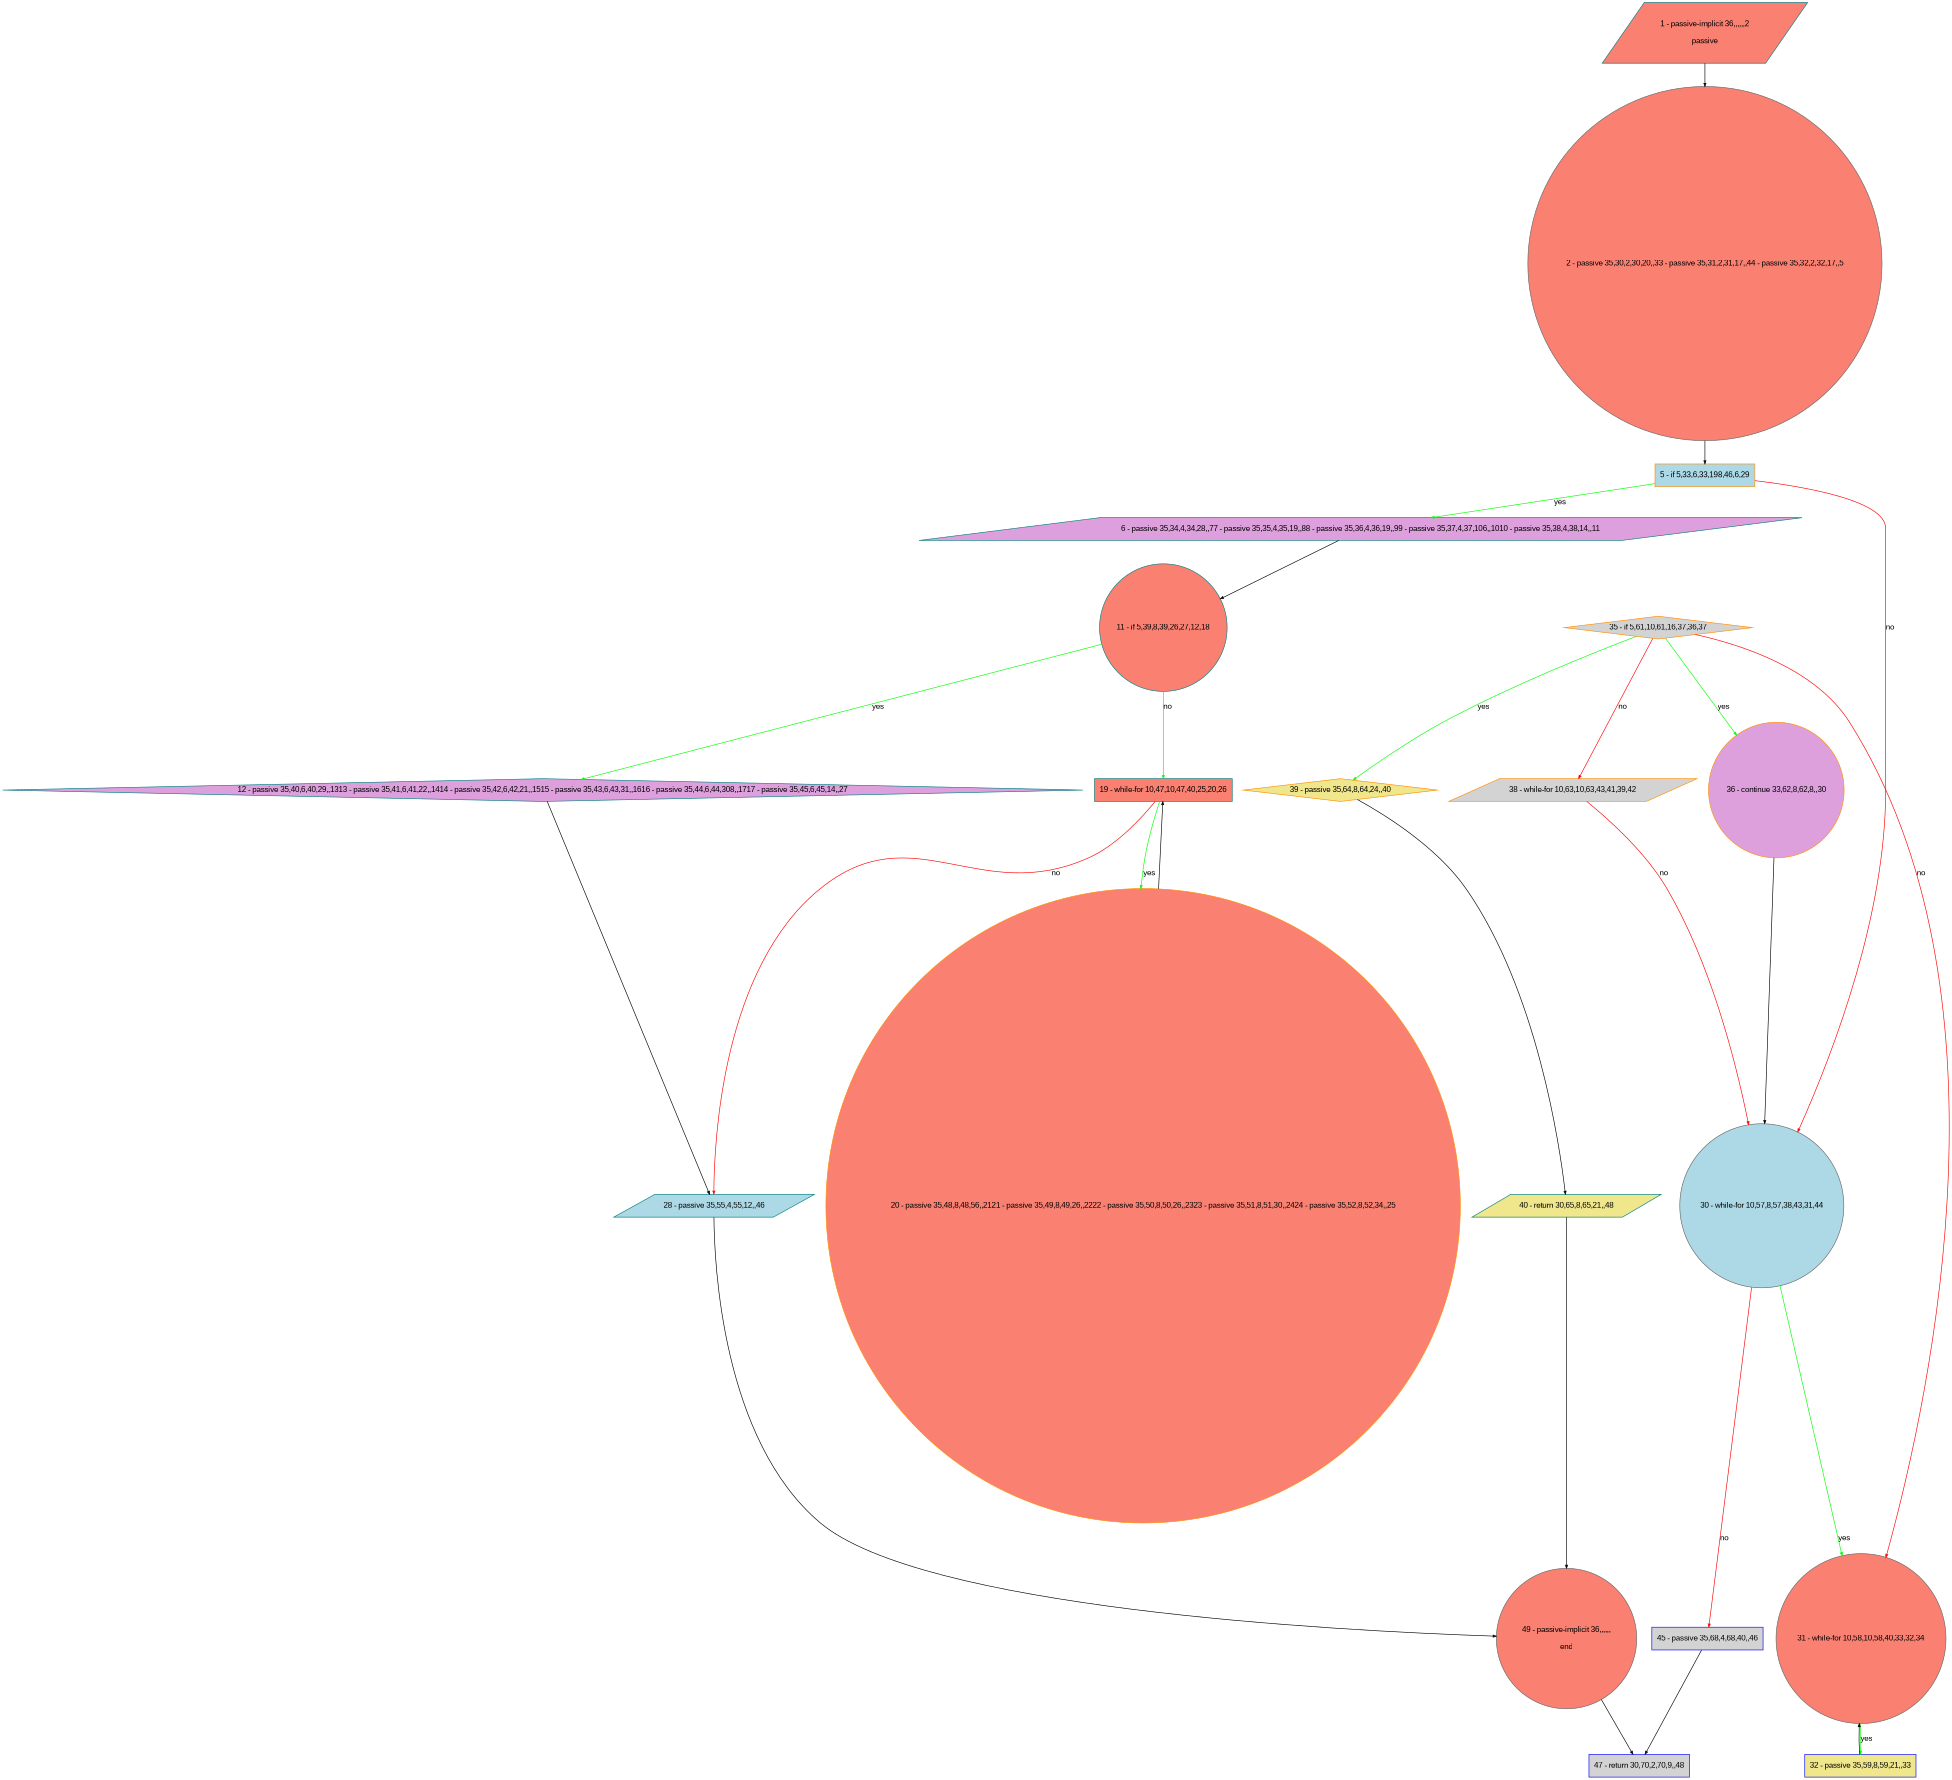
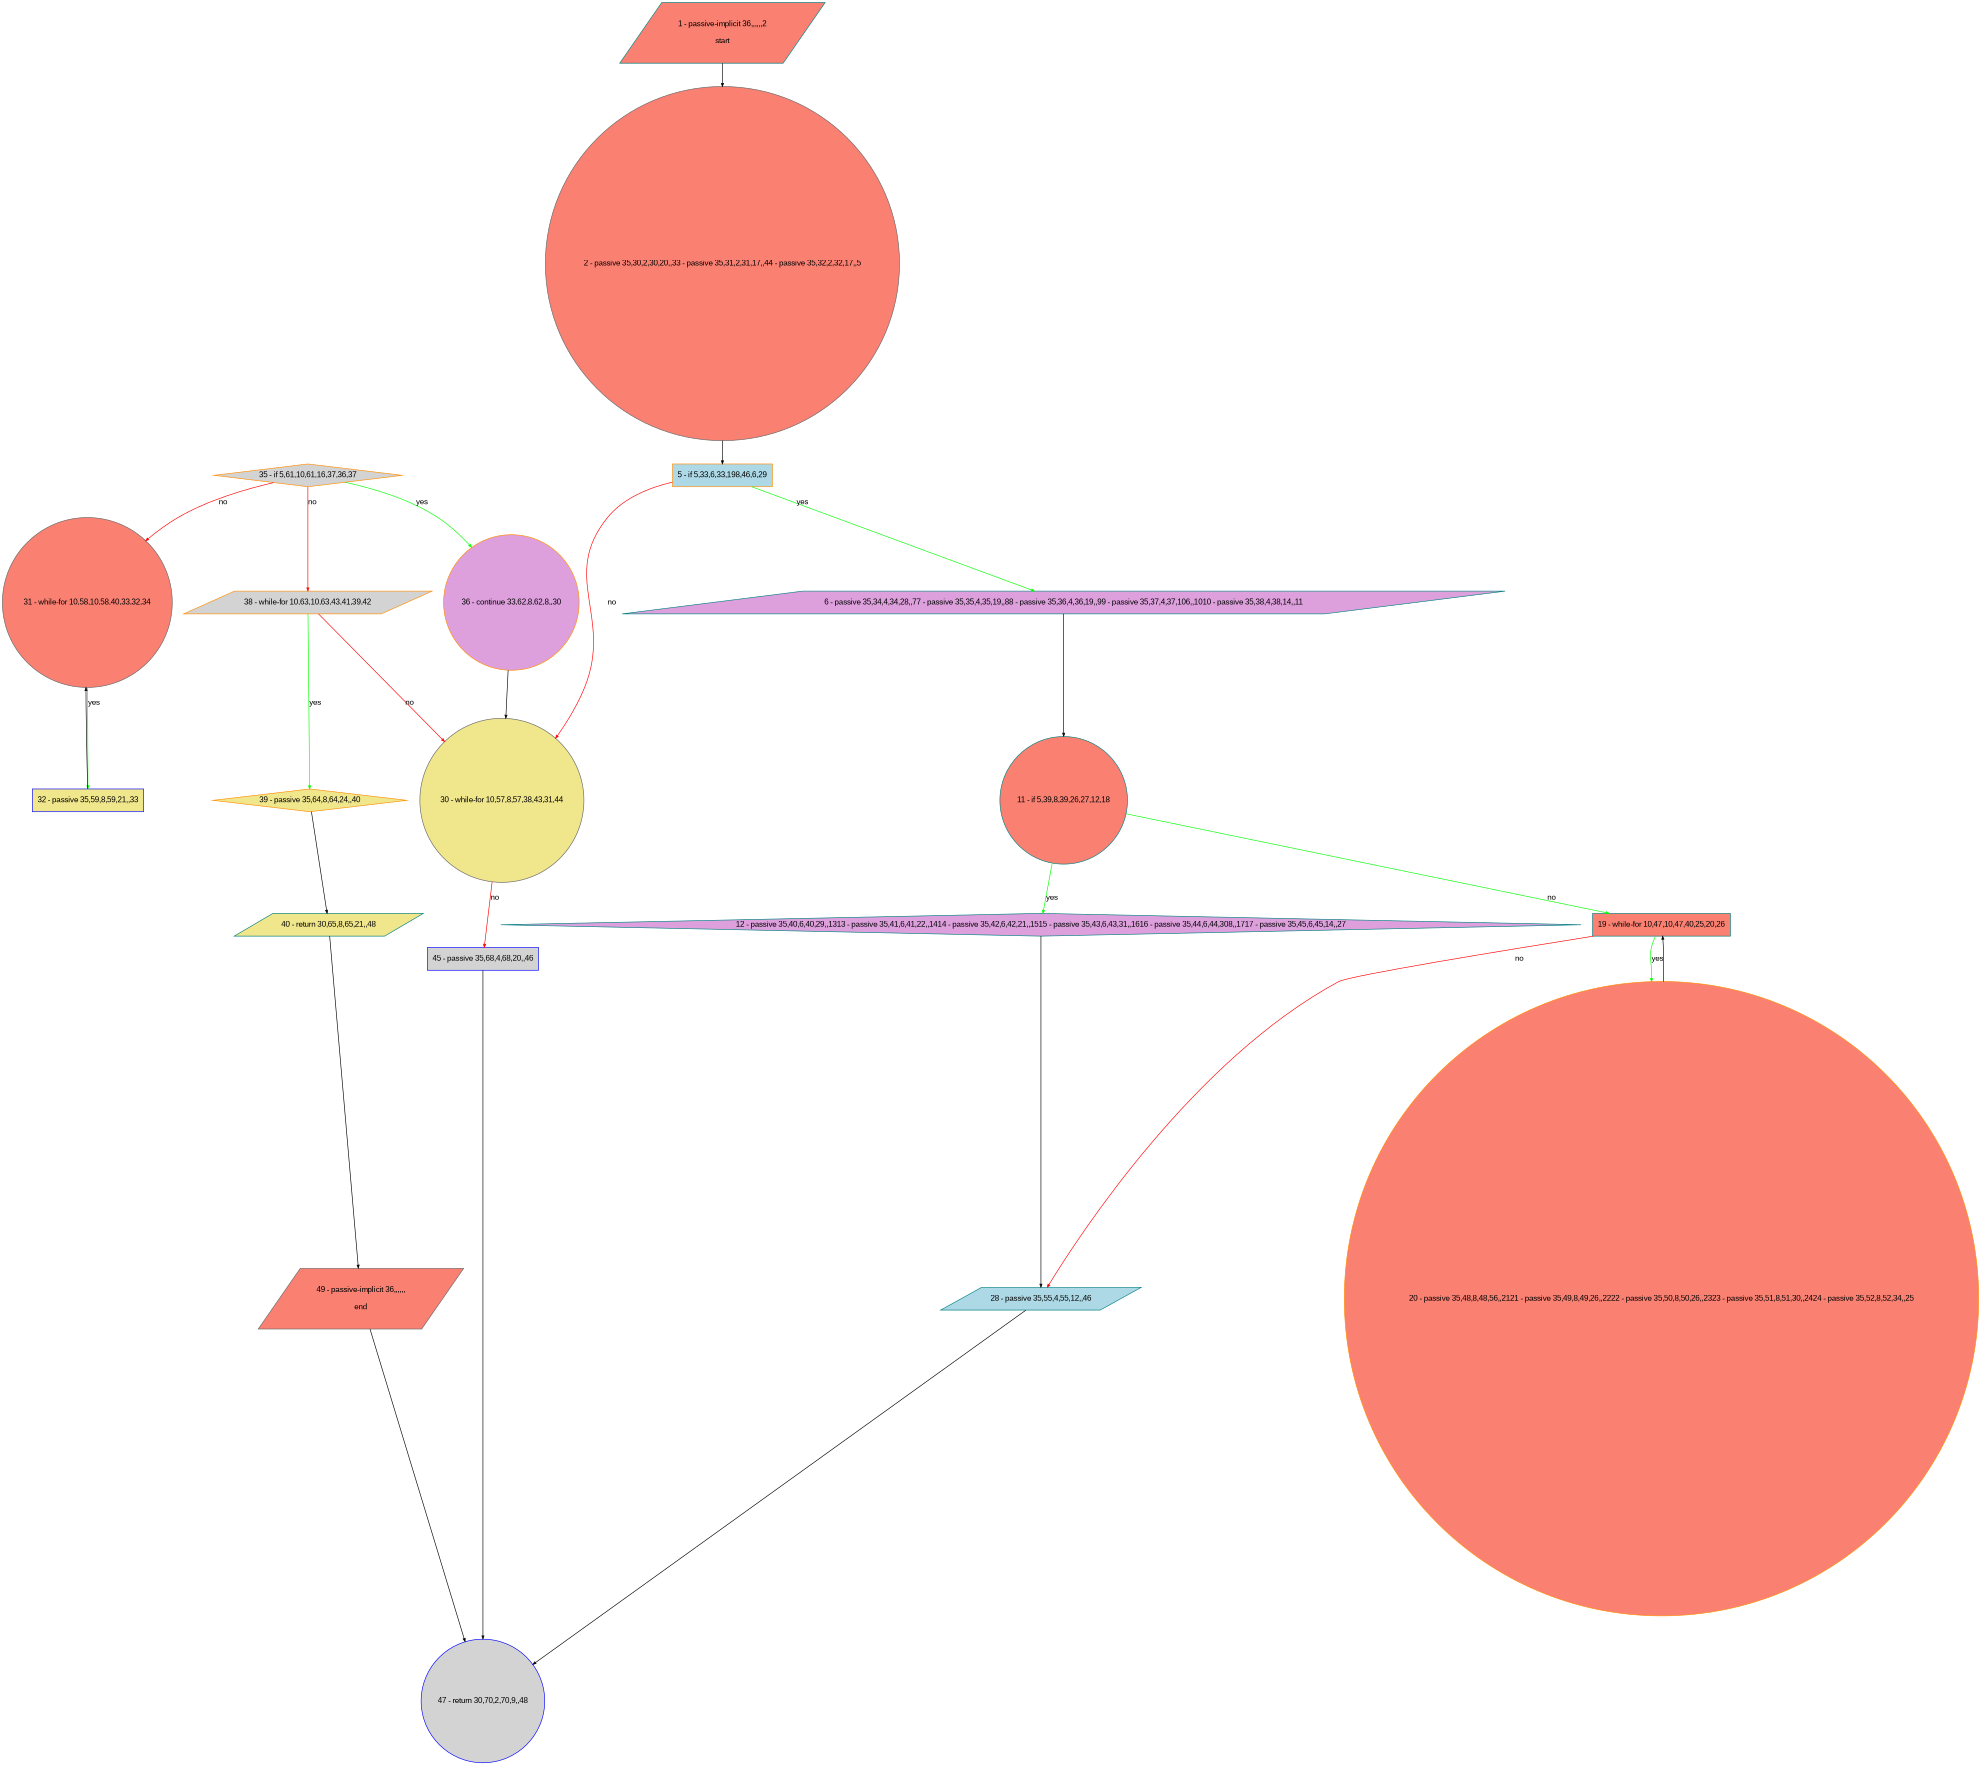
(1705, 33) -> (722, 33)
(1491, 698) -> (309, 700)
(1762, 1206) -> (502, 800)
(1811, 1419) -> none
(986, 1584) -> (781, 1486)
(1567, 1639) -> (361, 1299)
(1707, 1639) -> (483, 959)
(1639, 1766) -> (483, 1701)
